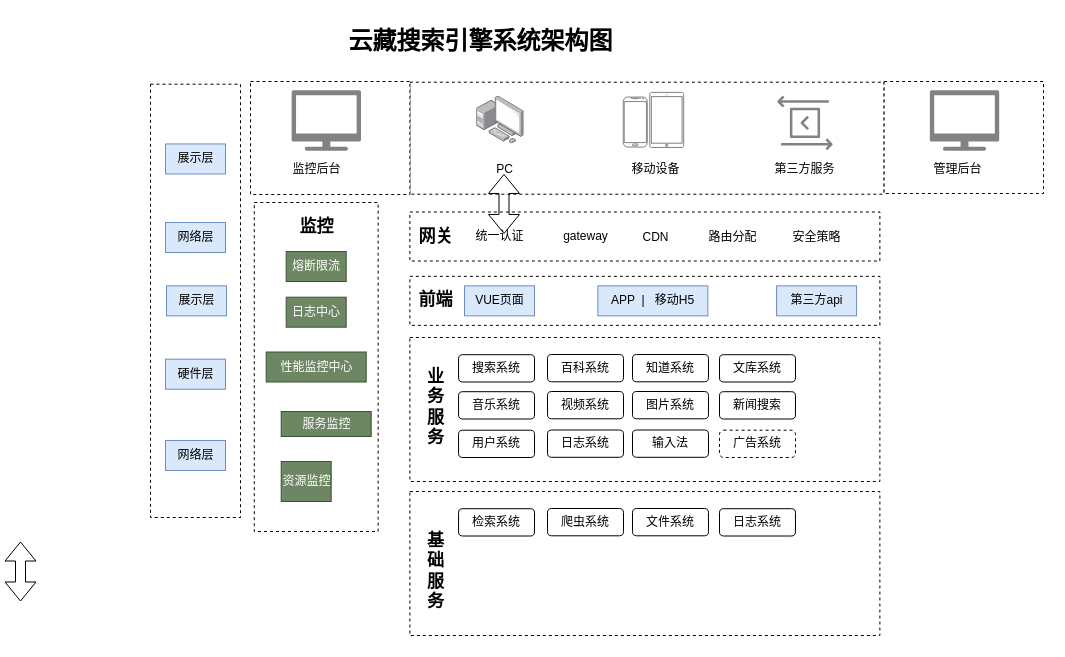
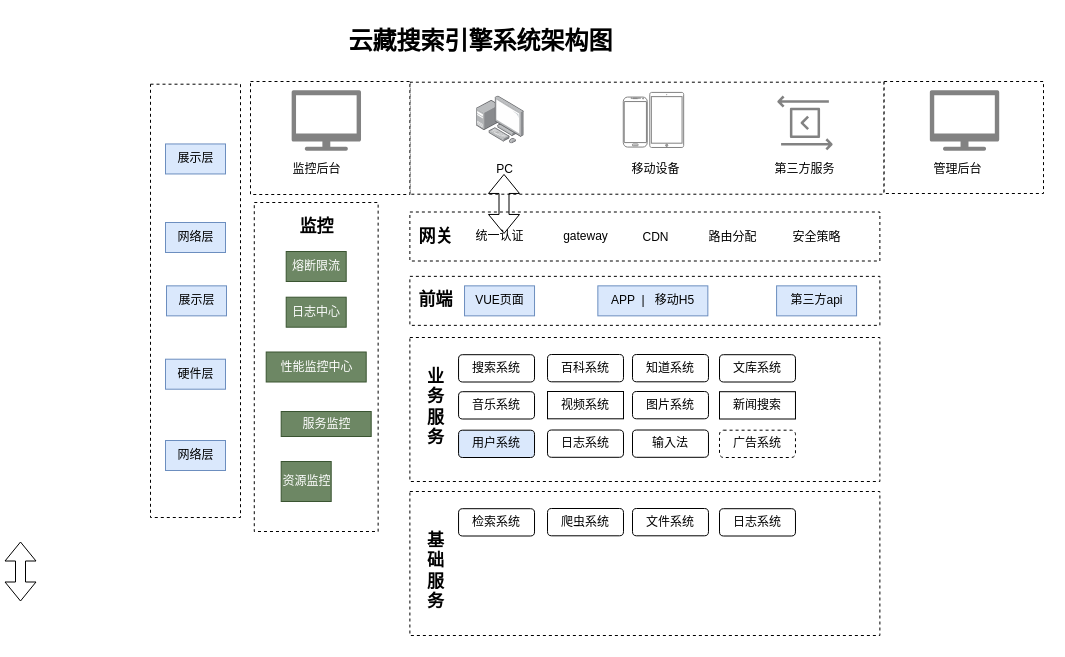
(586, 405) -> (586, 405)
(757, 405) -> (757, 405)
(497, 444) -> (497, 444)
